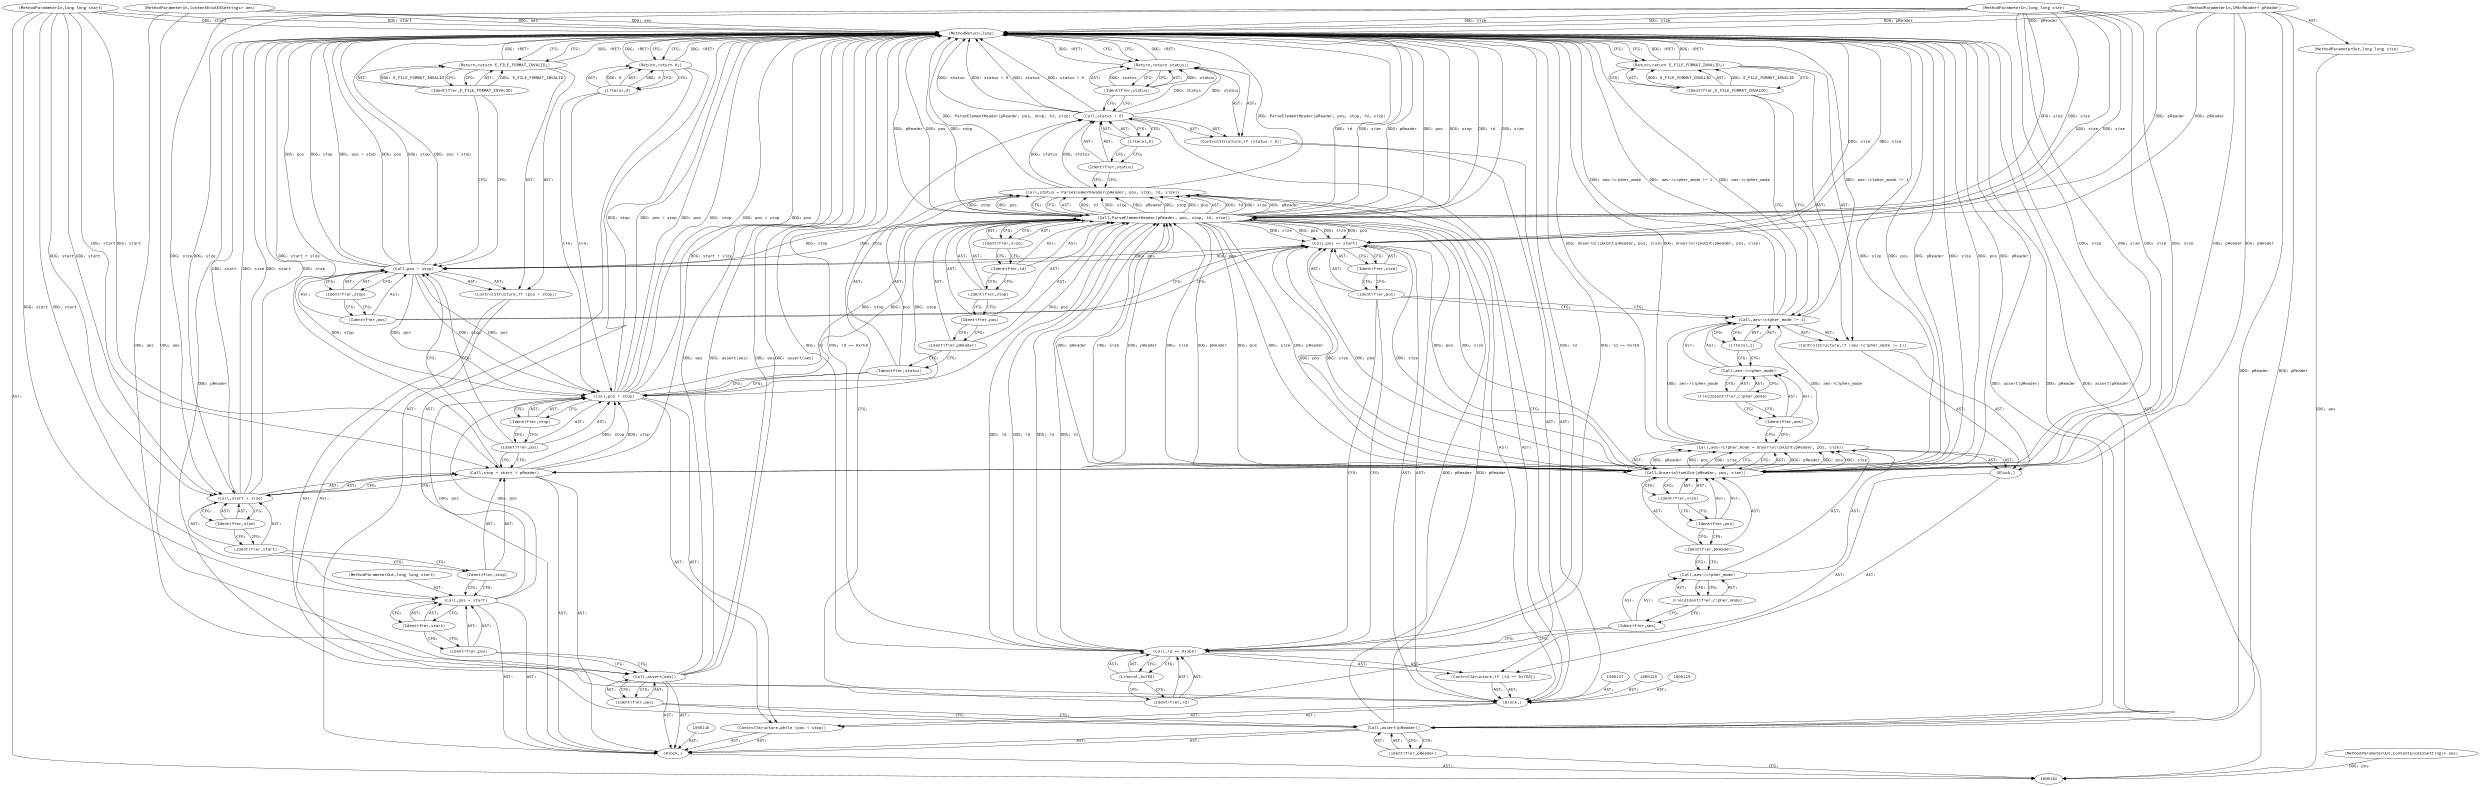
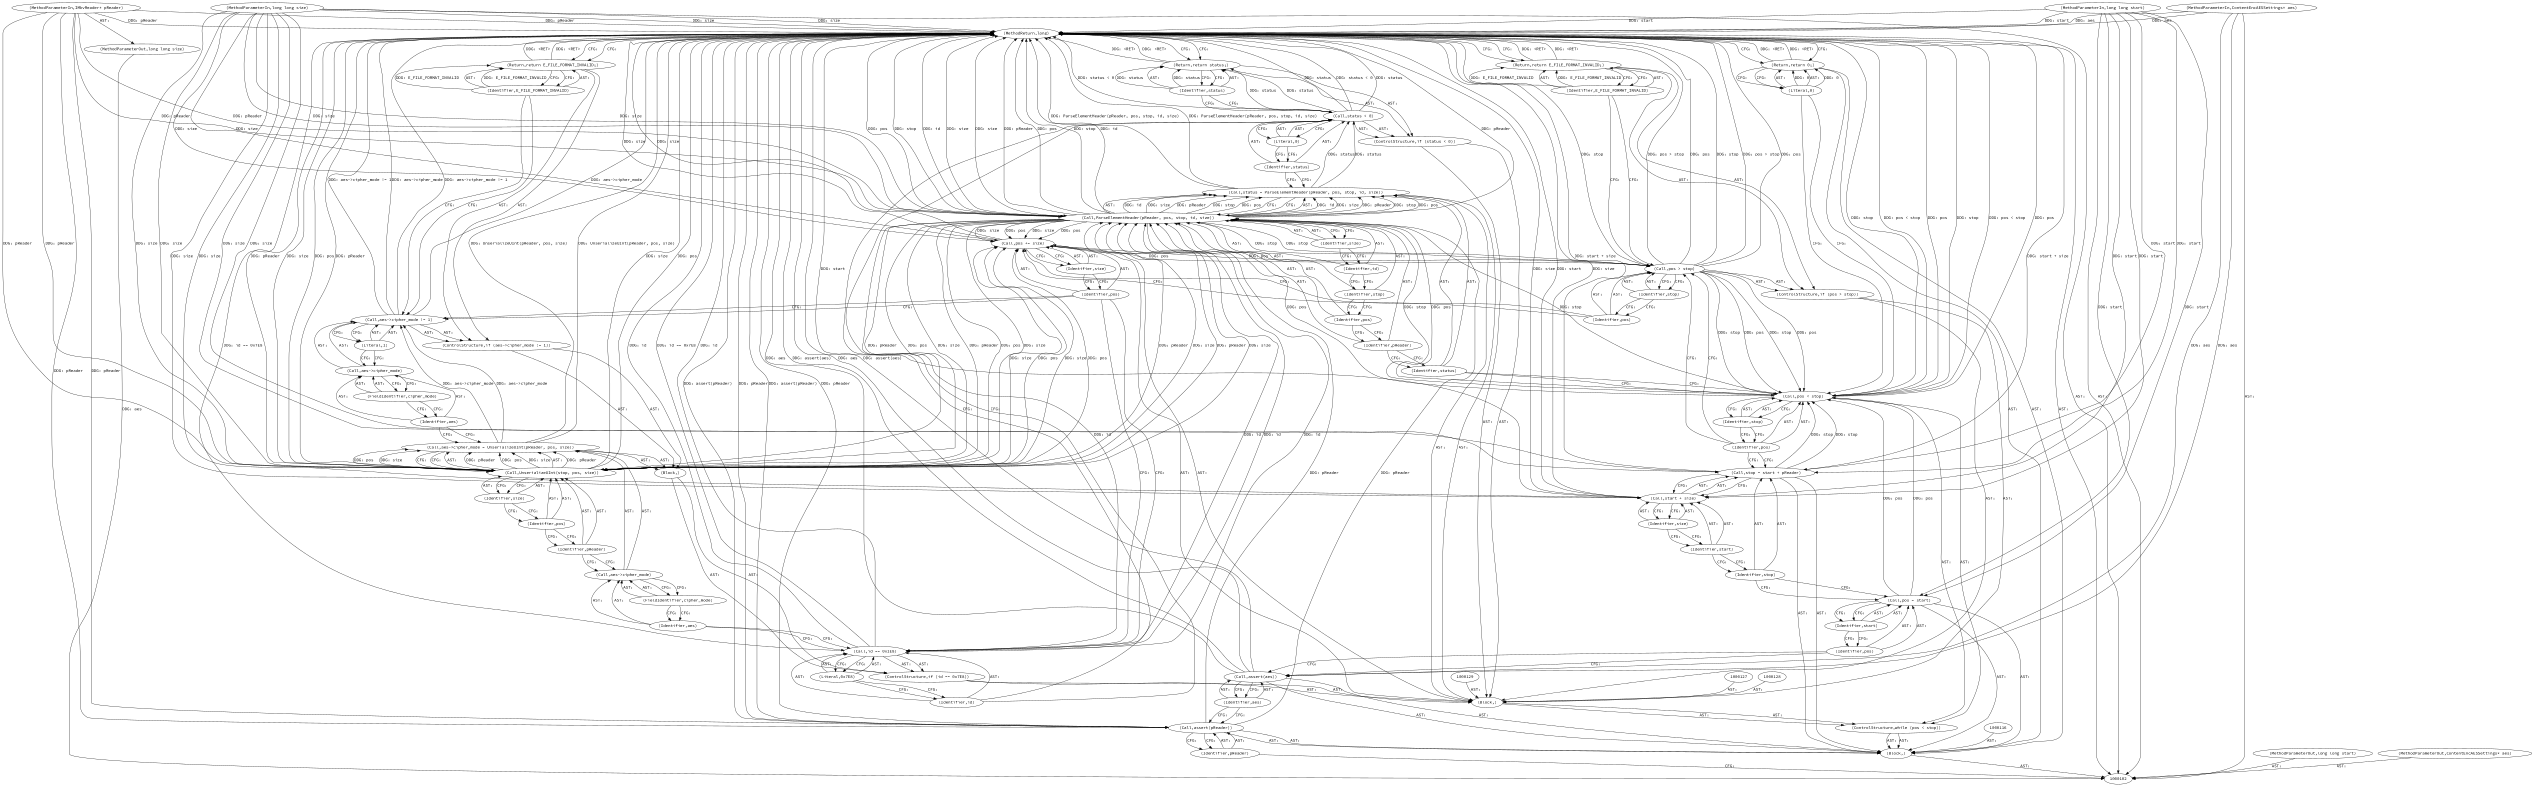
none -> (1572, 17)
(1335, 244) -> (1023, 244)
none -> (2245, 442)
(1695, 473) -> (552, 473)
(428, 587) -> (2240, 770)
(2359, 766) -> (2343, 766)
